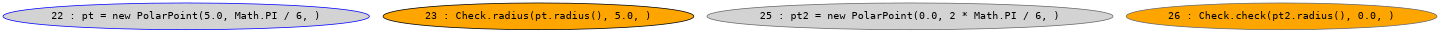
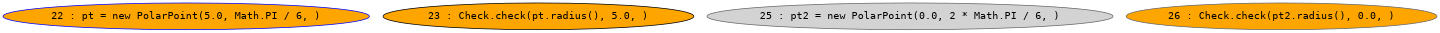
(186, 16) -> (186, 16)
(538, 16) -> (538, 16)
